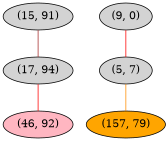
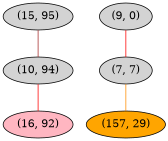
(38, 16) -> (38, 16)
(38, 70) -> (38, 70)
(126, 70) -> (126, 70)
(38, 124) -> (38, 124)
(126, 124) -> (126, 124)
